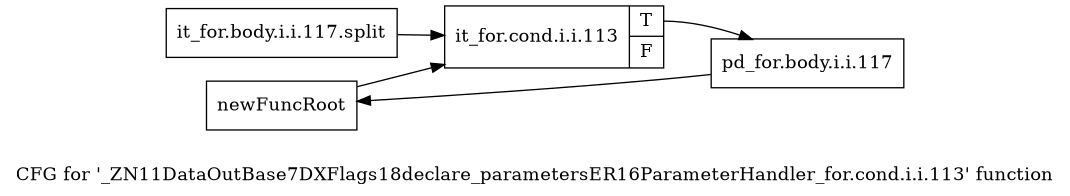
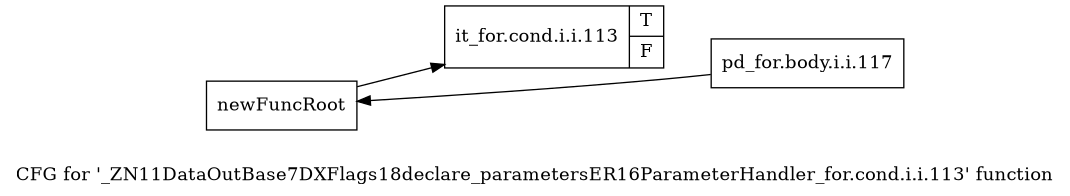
(702, 25) -> none
(282, 33) -> none
